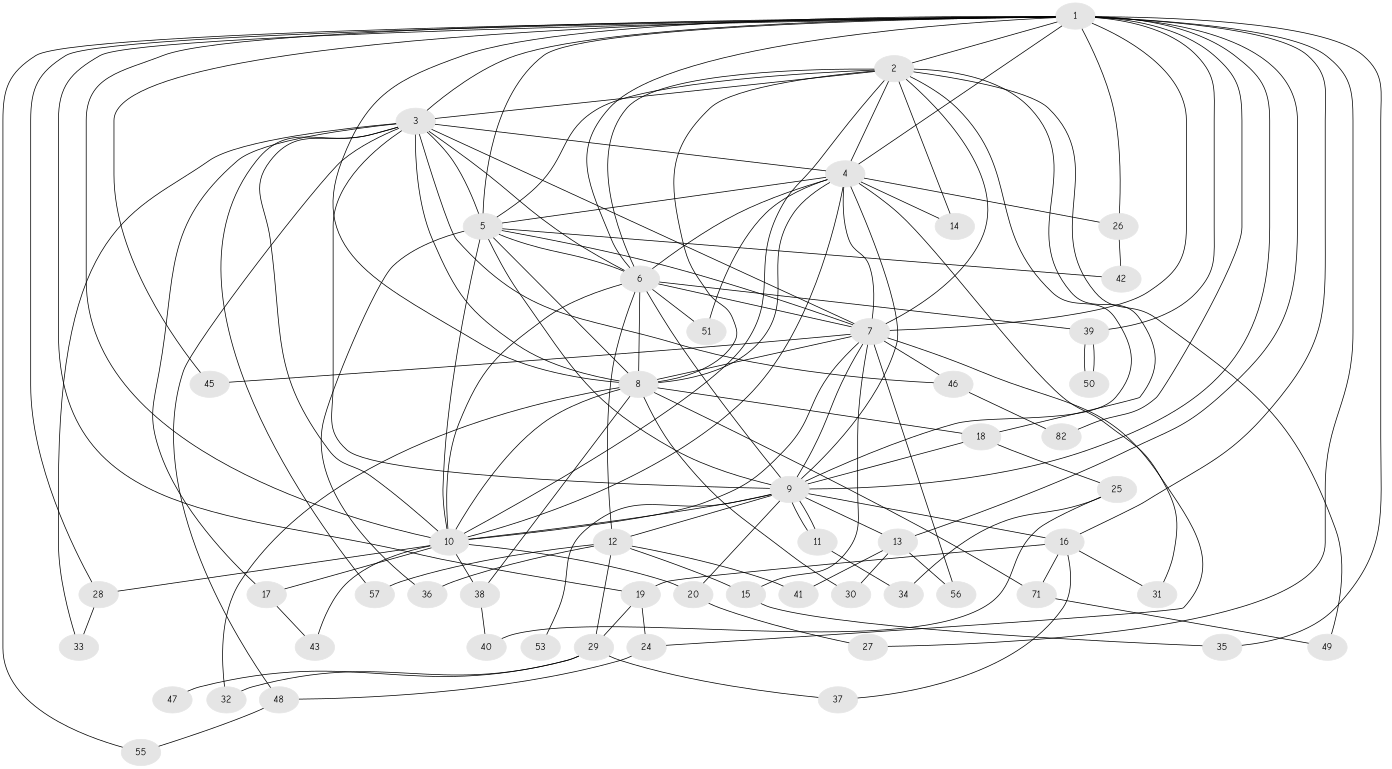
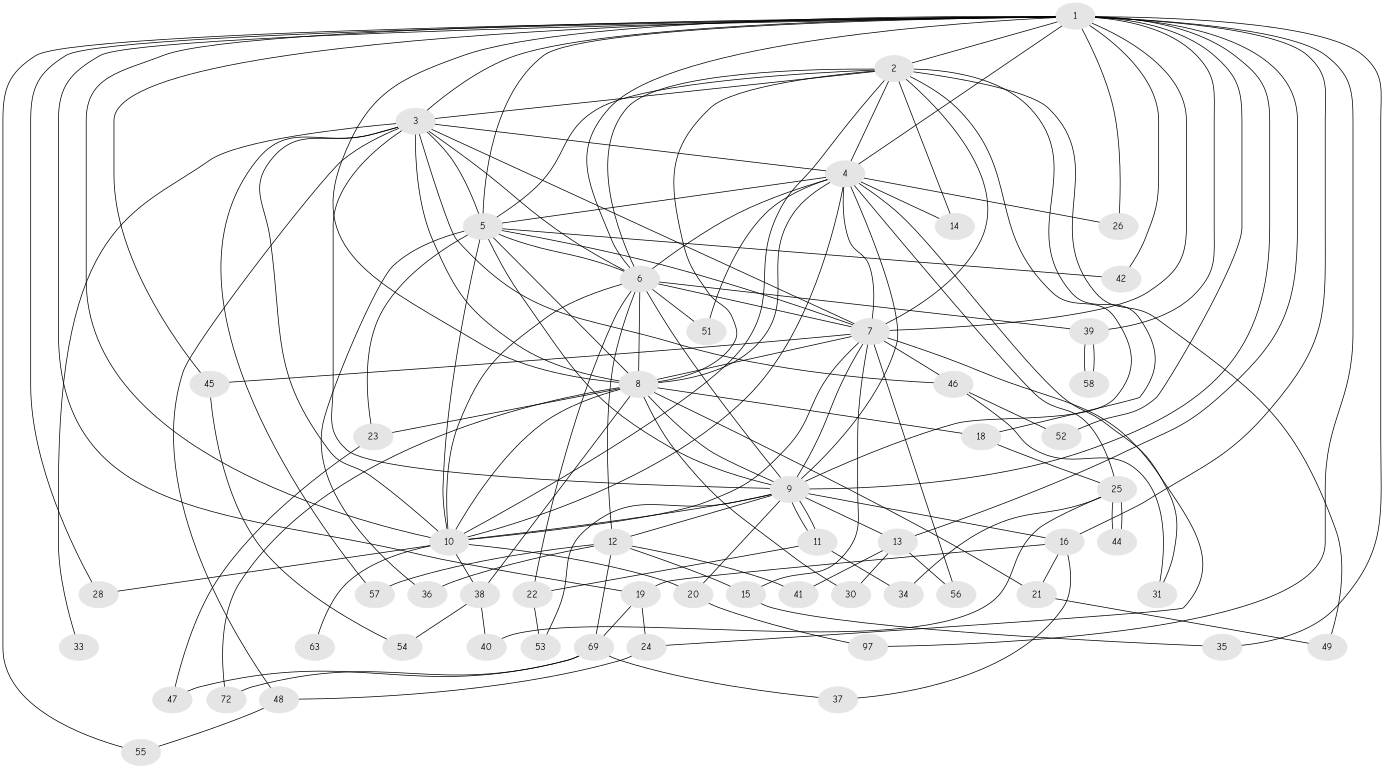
(1120, 253) -> (1159, 136)
none -> (983, 337)
(1089, 384) -> (1089, 384)
none -> (373, 437)
(1061, 437) -> (1061, 437)
(886, 463) -> (705, 447)
none -> (1117, 542)
(1111, 568) -> (1094, 458)
(267, 595) -> none
none -> (533, 595)
(1037, 595) -> (1037, 595)
(89, 621) -> none
(315, 647) -> (315, 647)
none -> (403, 647)
(594, 647) -> (594, 647)
(868, 647) -> (868, 647)
(226, 700) -> (226, 700)
